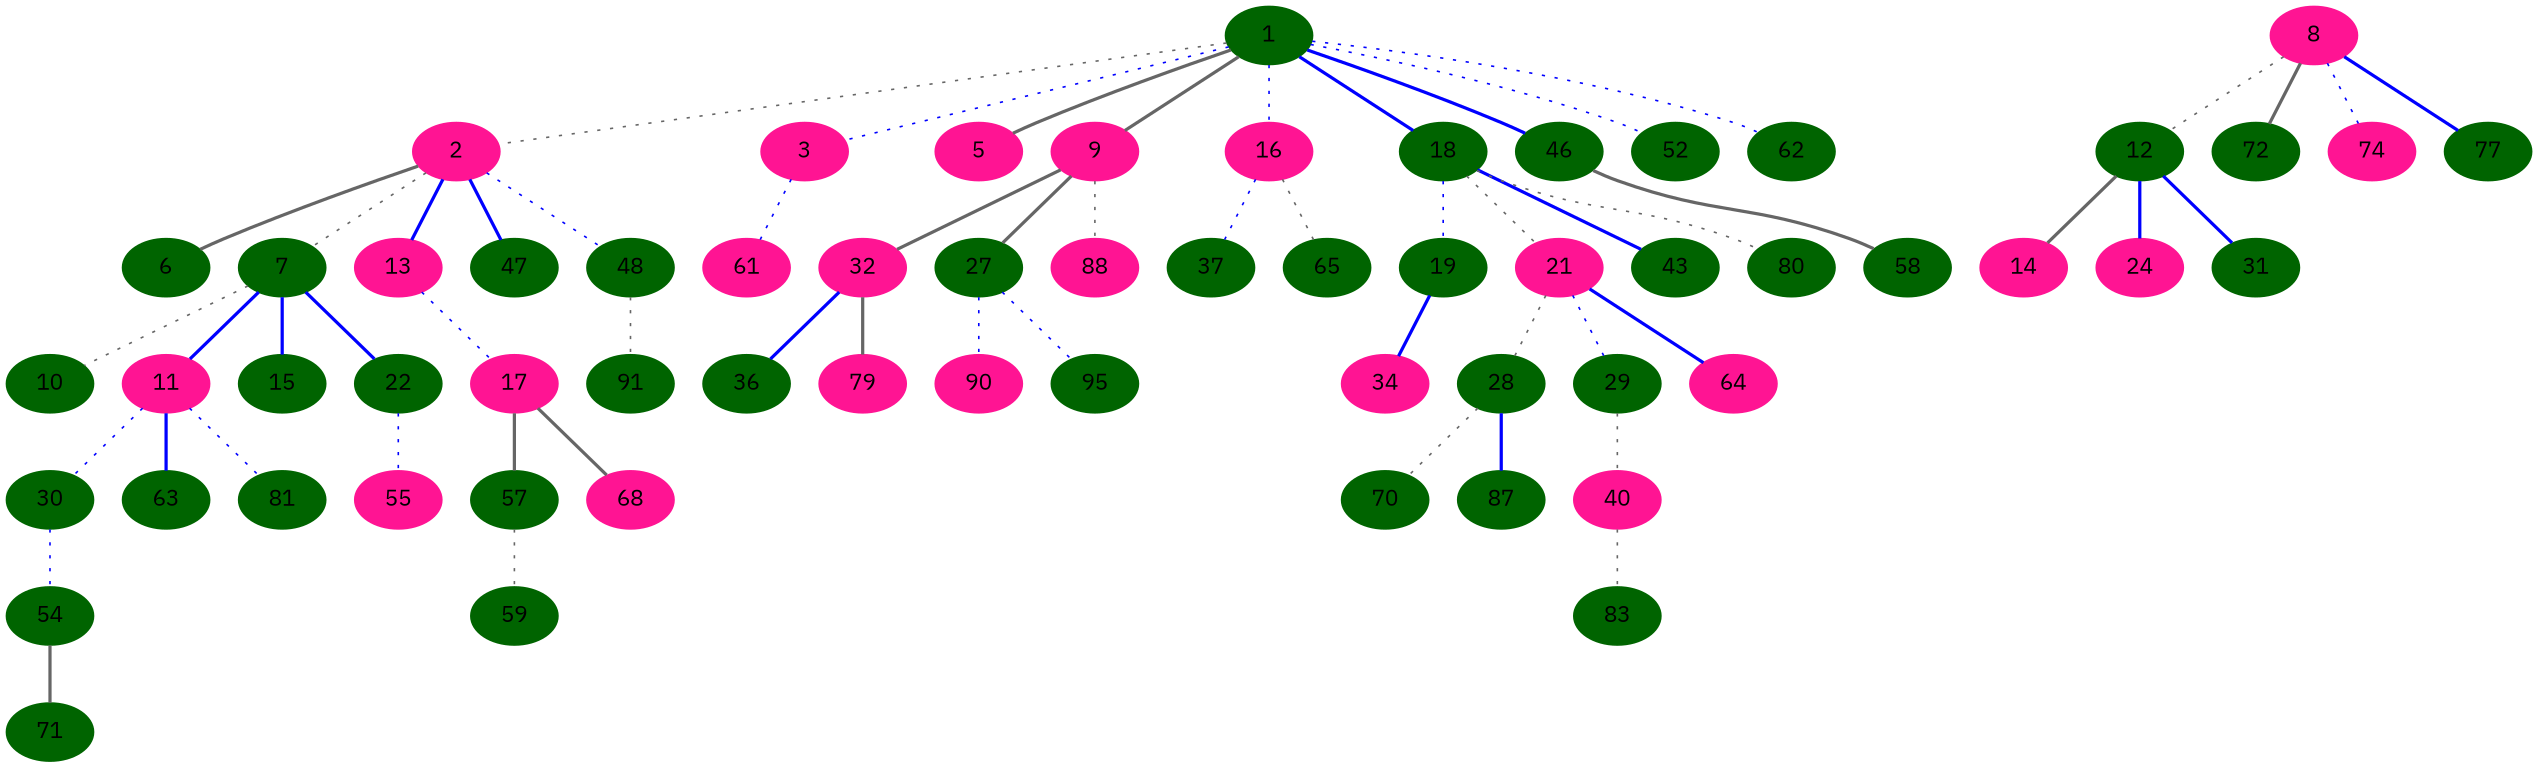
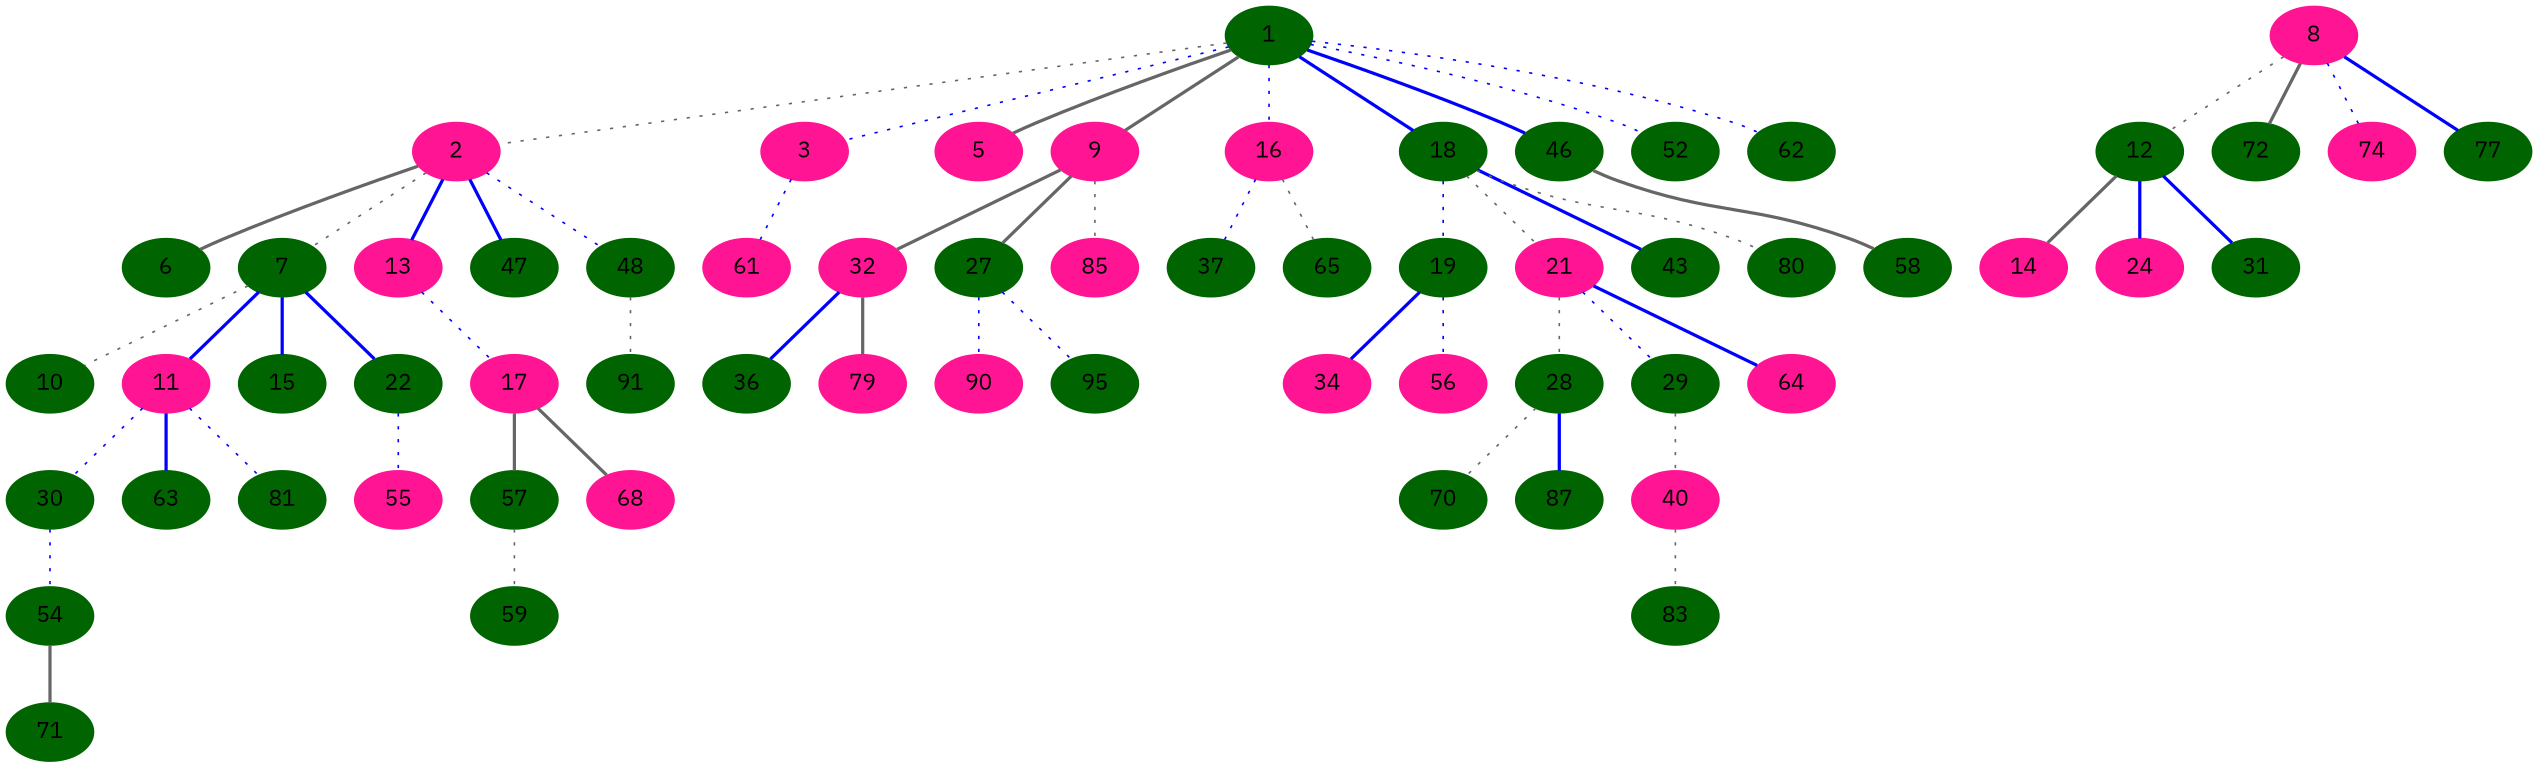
(1095, 268) -> (1095, 268)
none -> (1443, 384)
